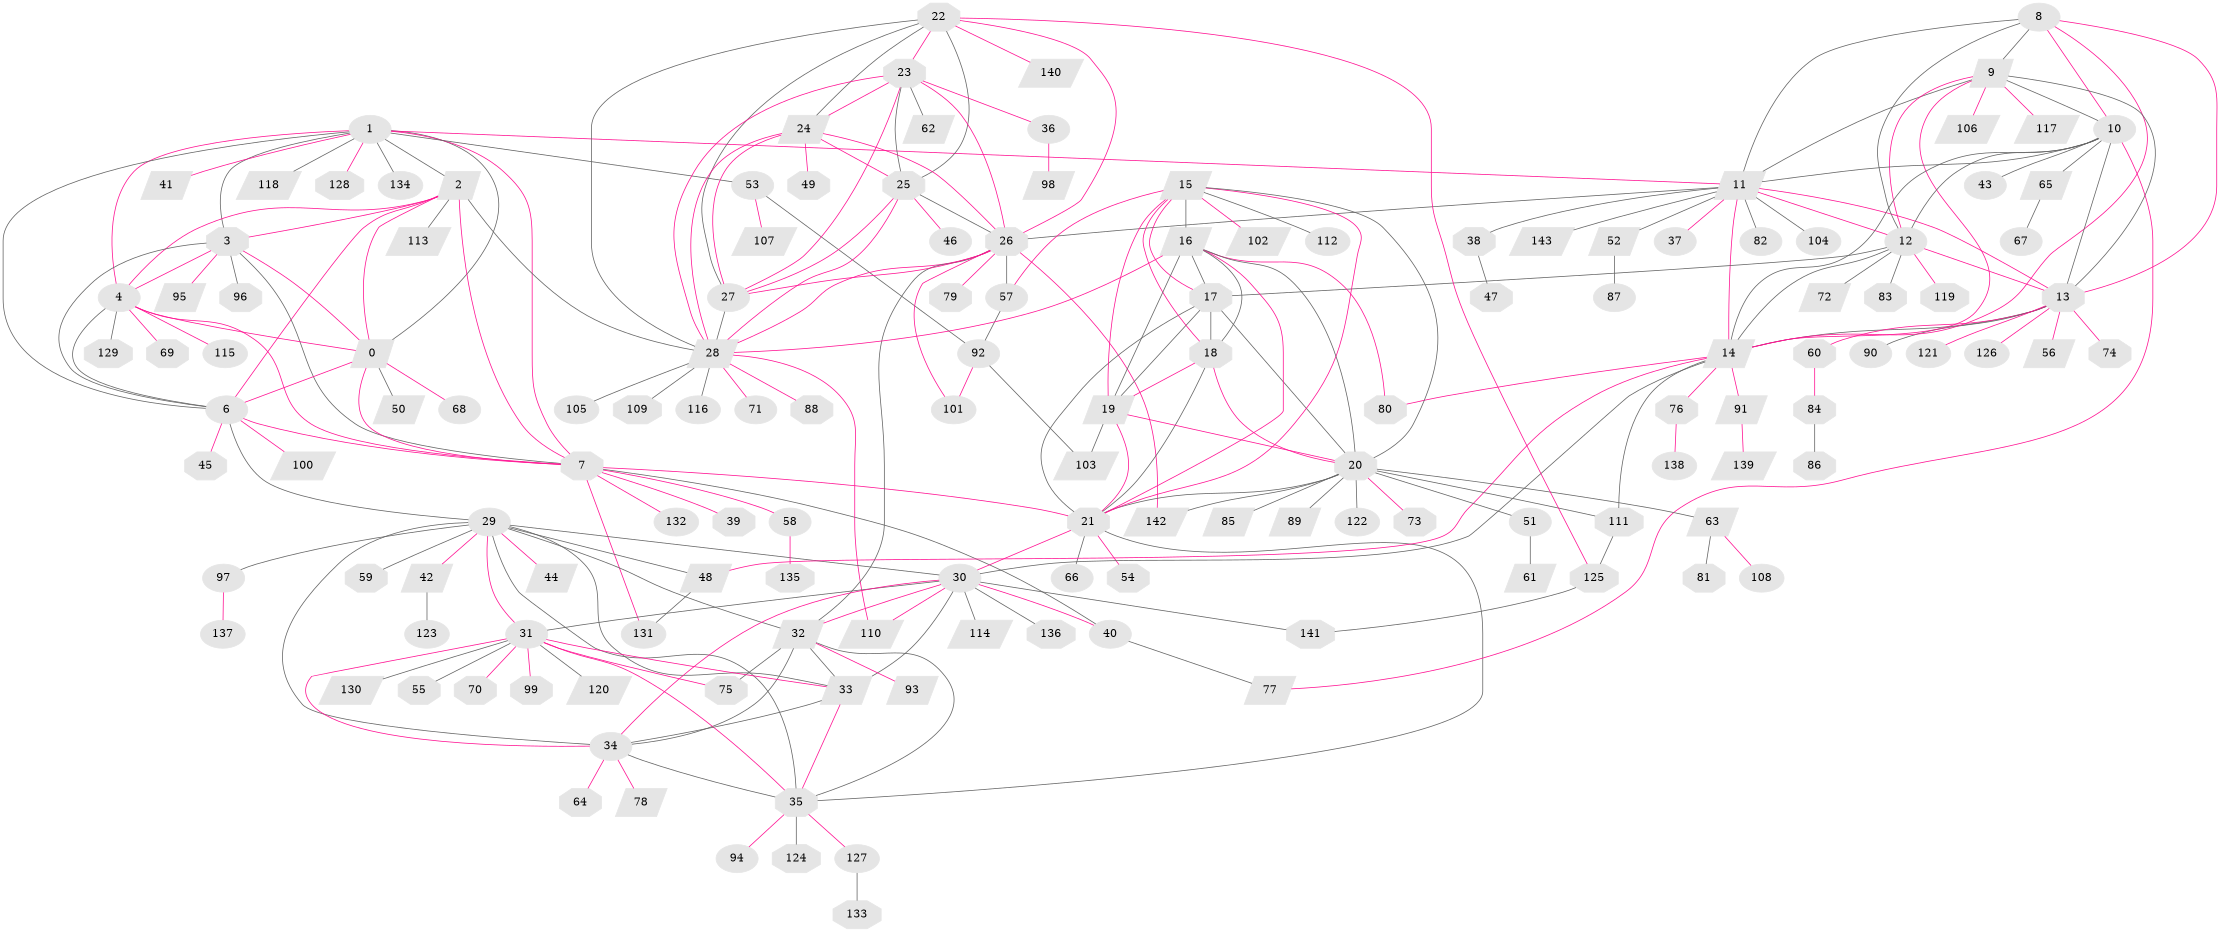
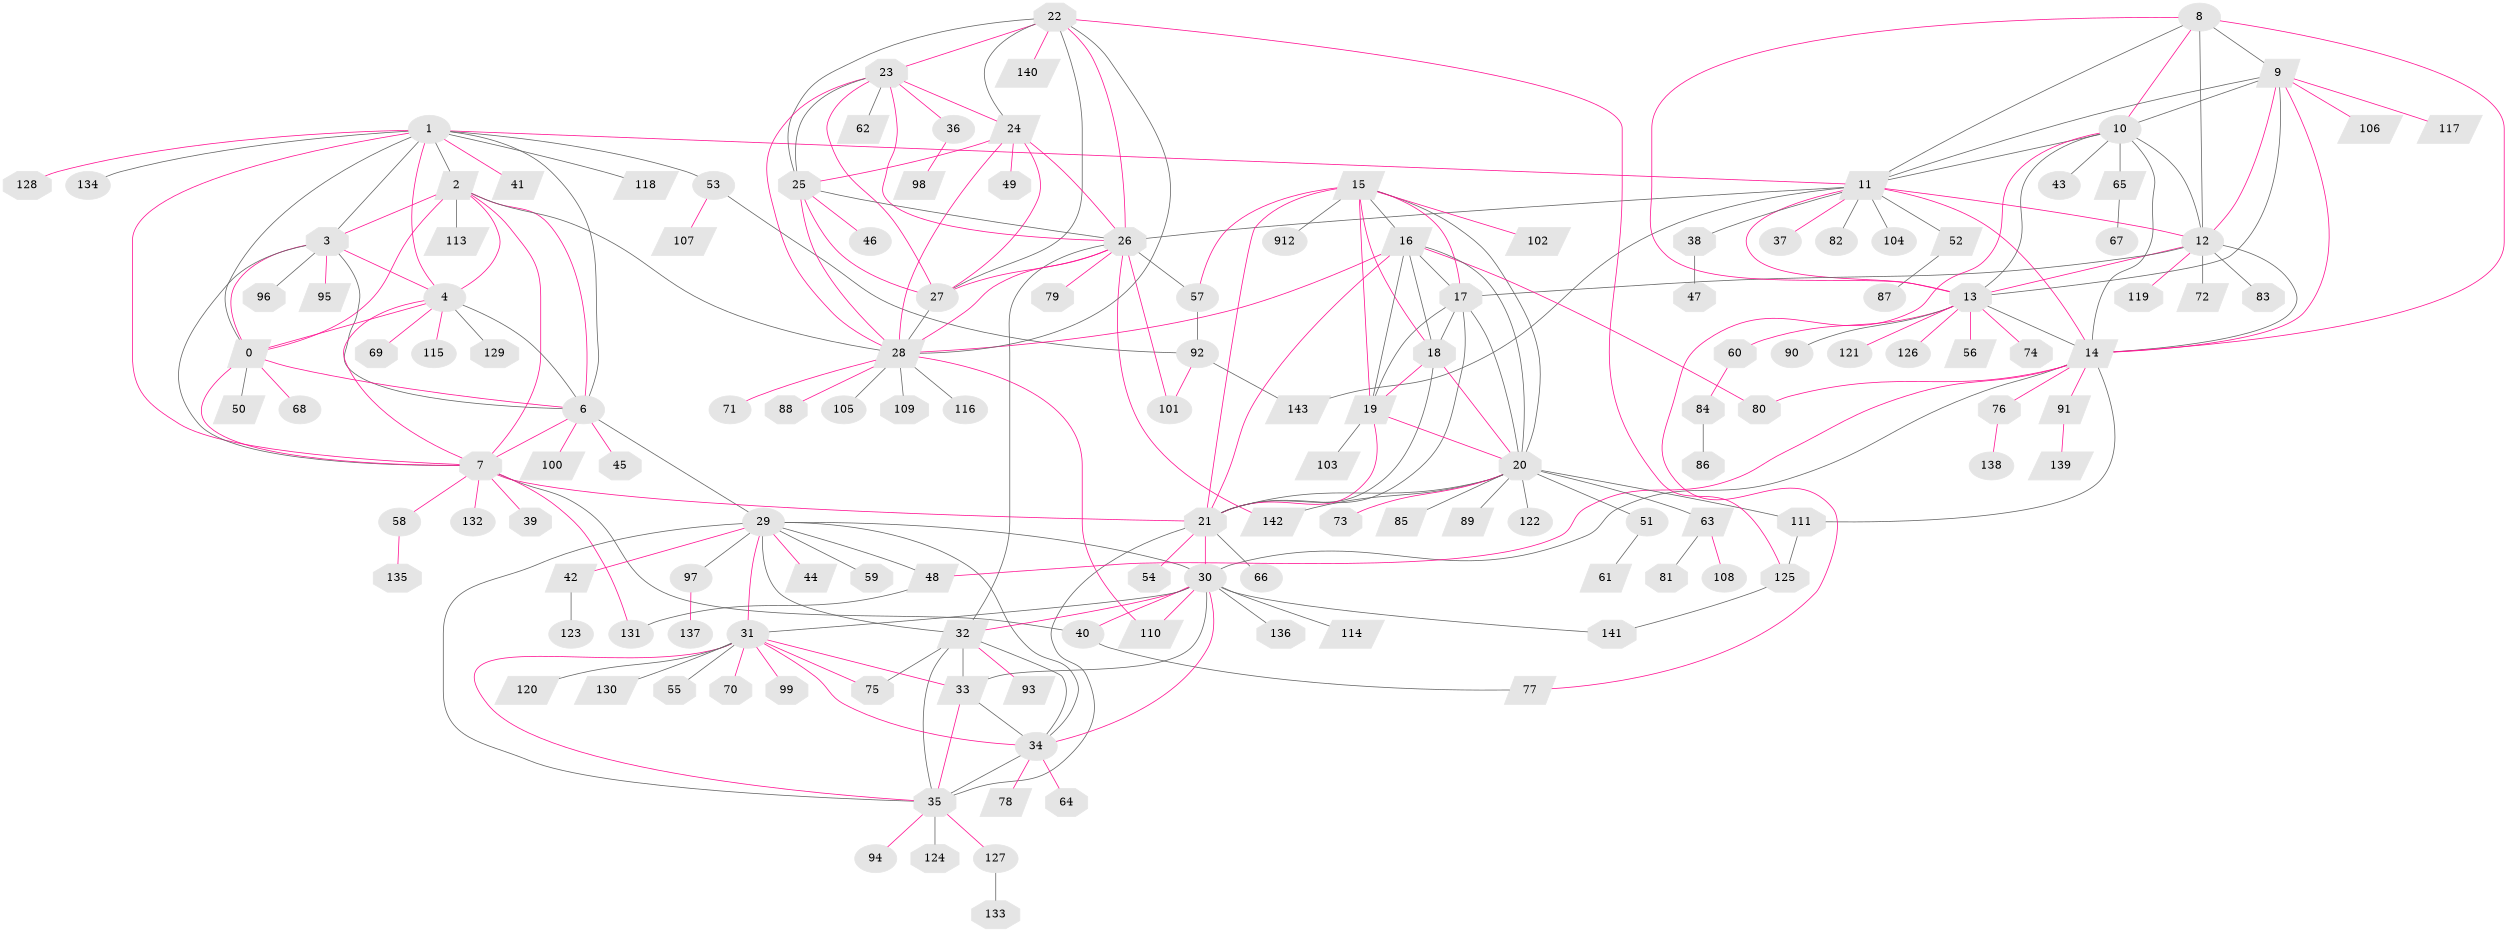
(1328, 242) -> (1285, 242)
(1031, 409) -> (1246, 381)
(609, 643) -> none
